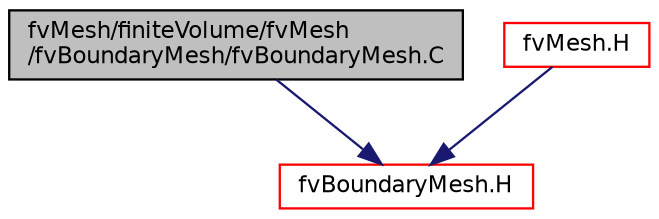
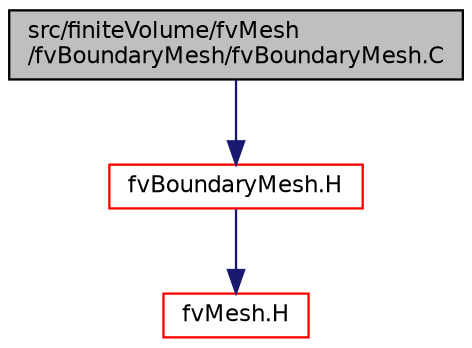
(236, 45) -> (236, 45)
(501, 108) -> (236, 239)
